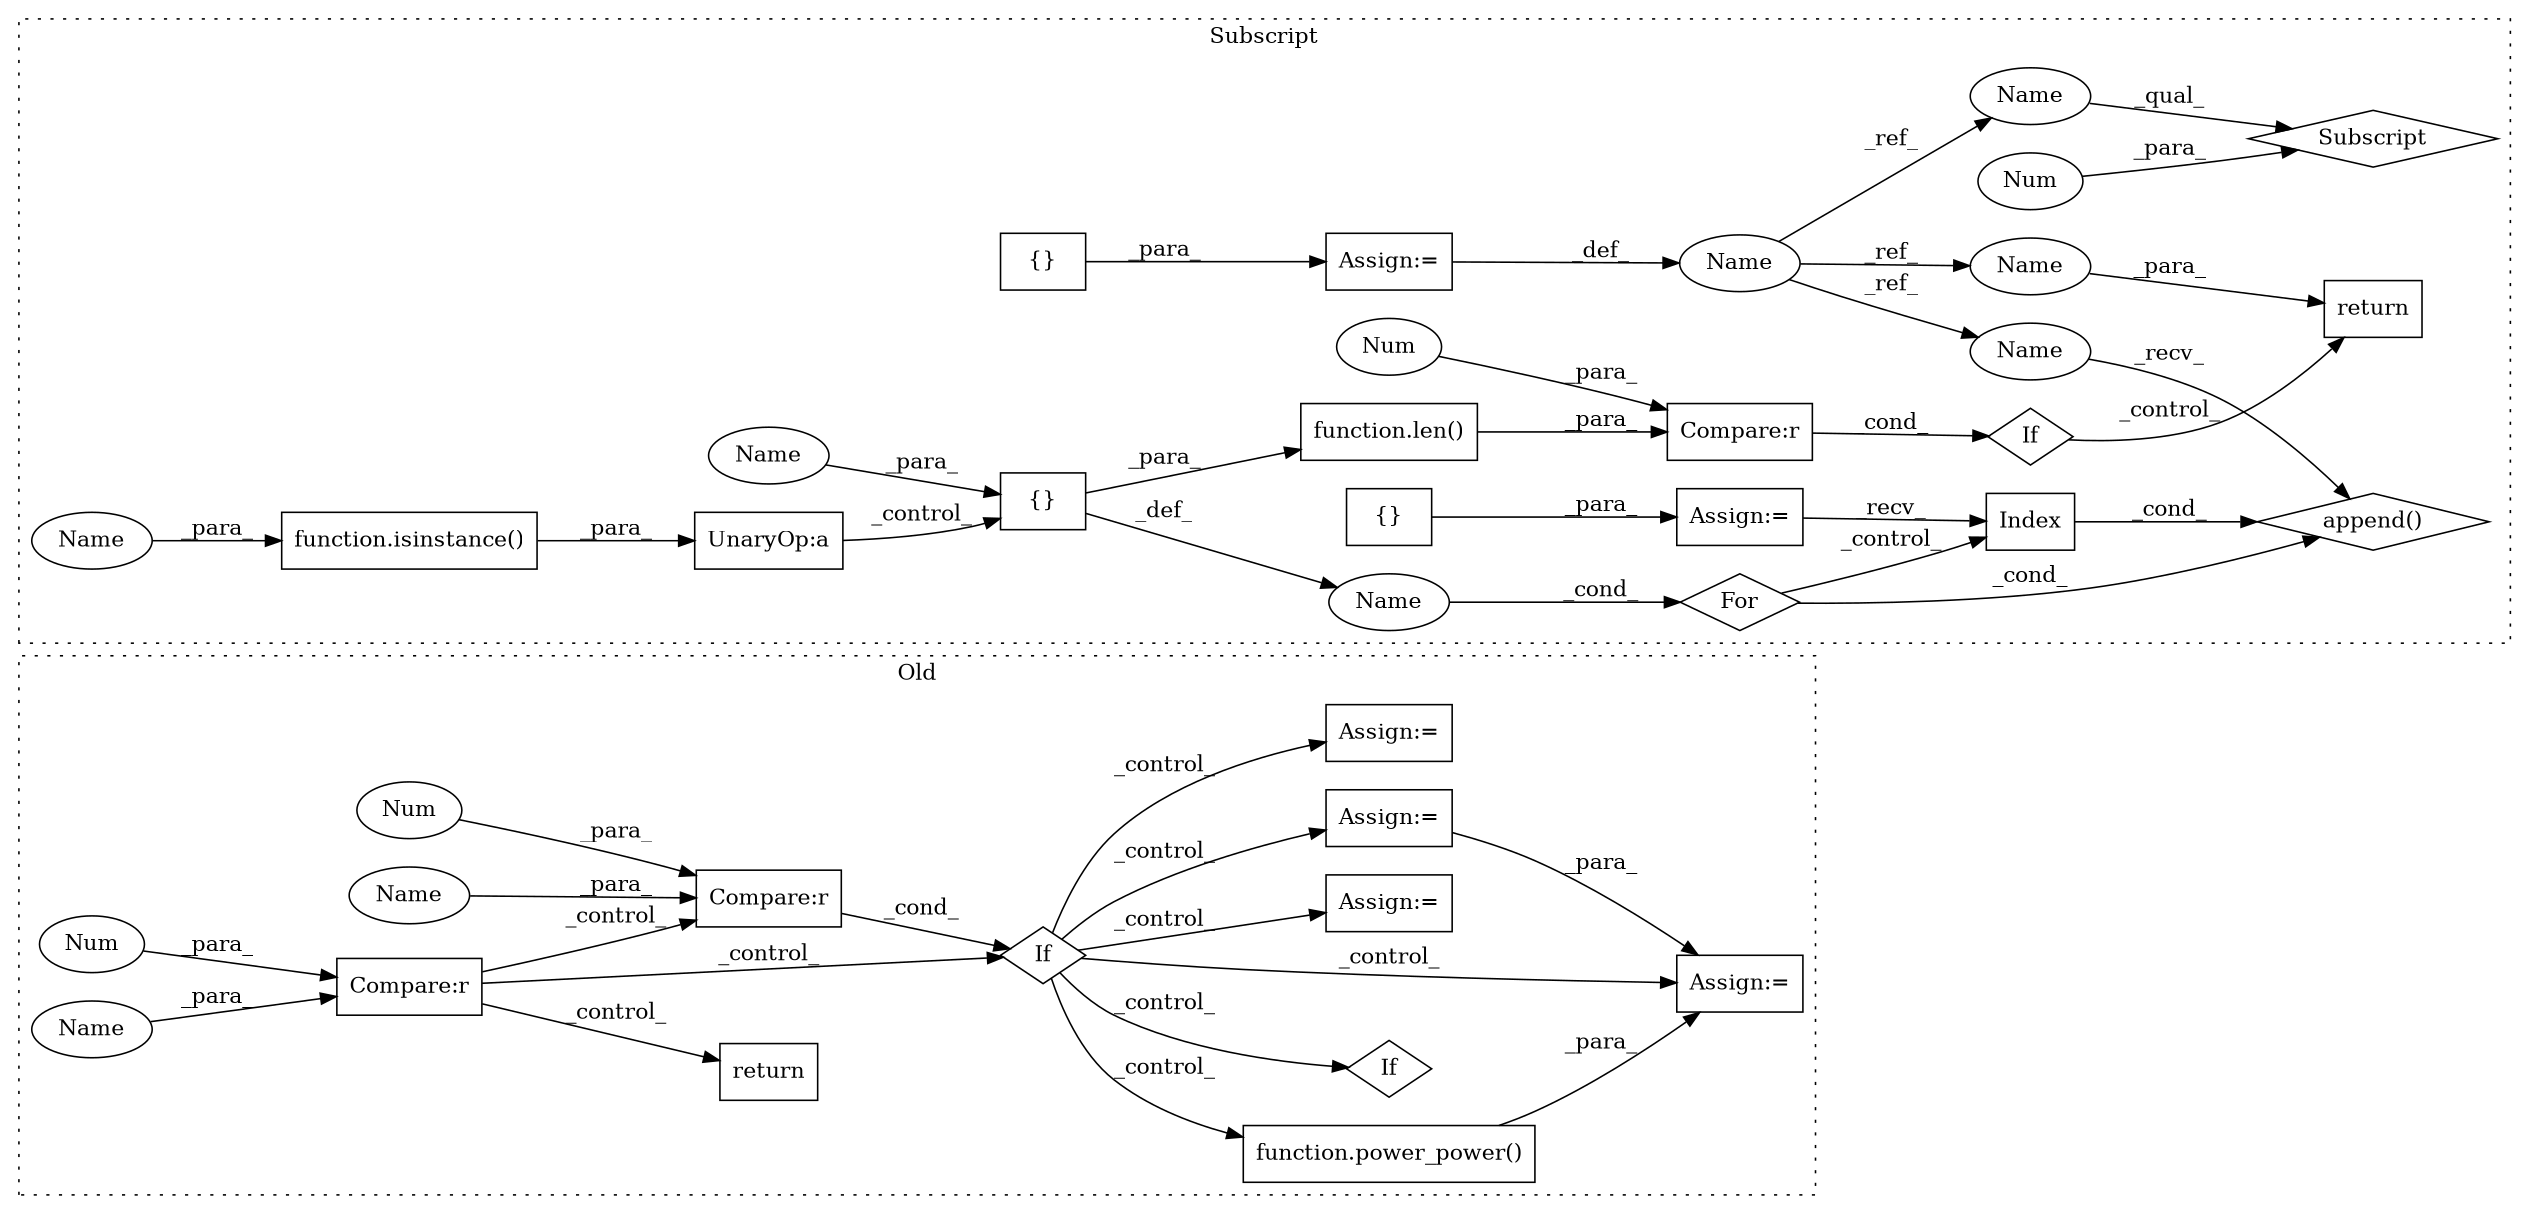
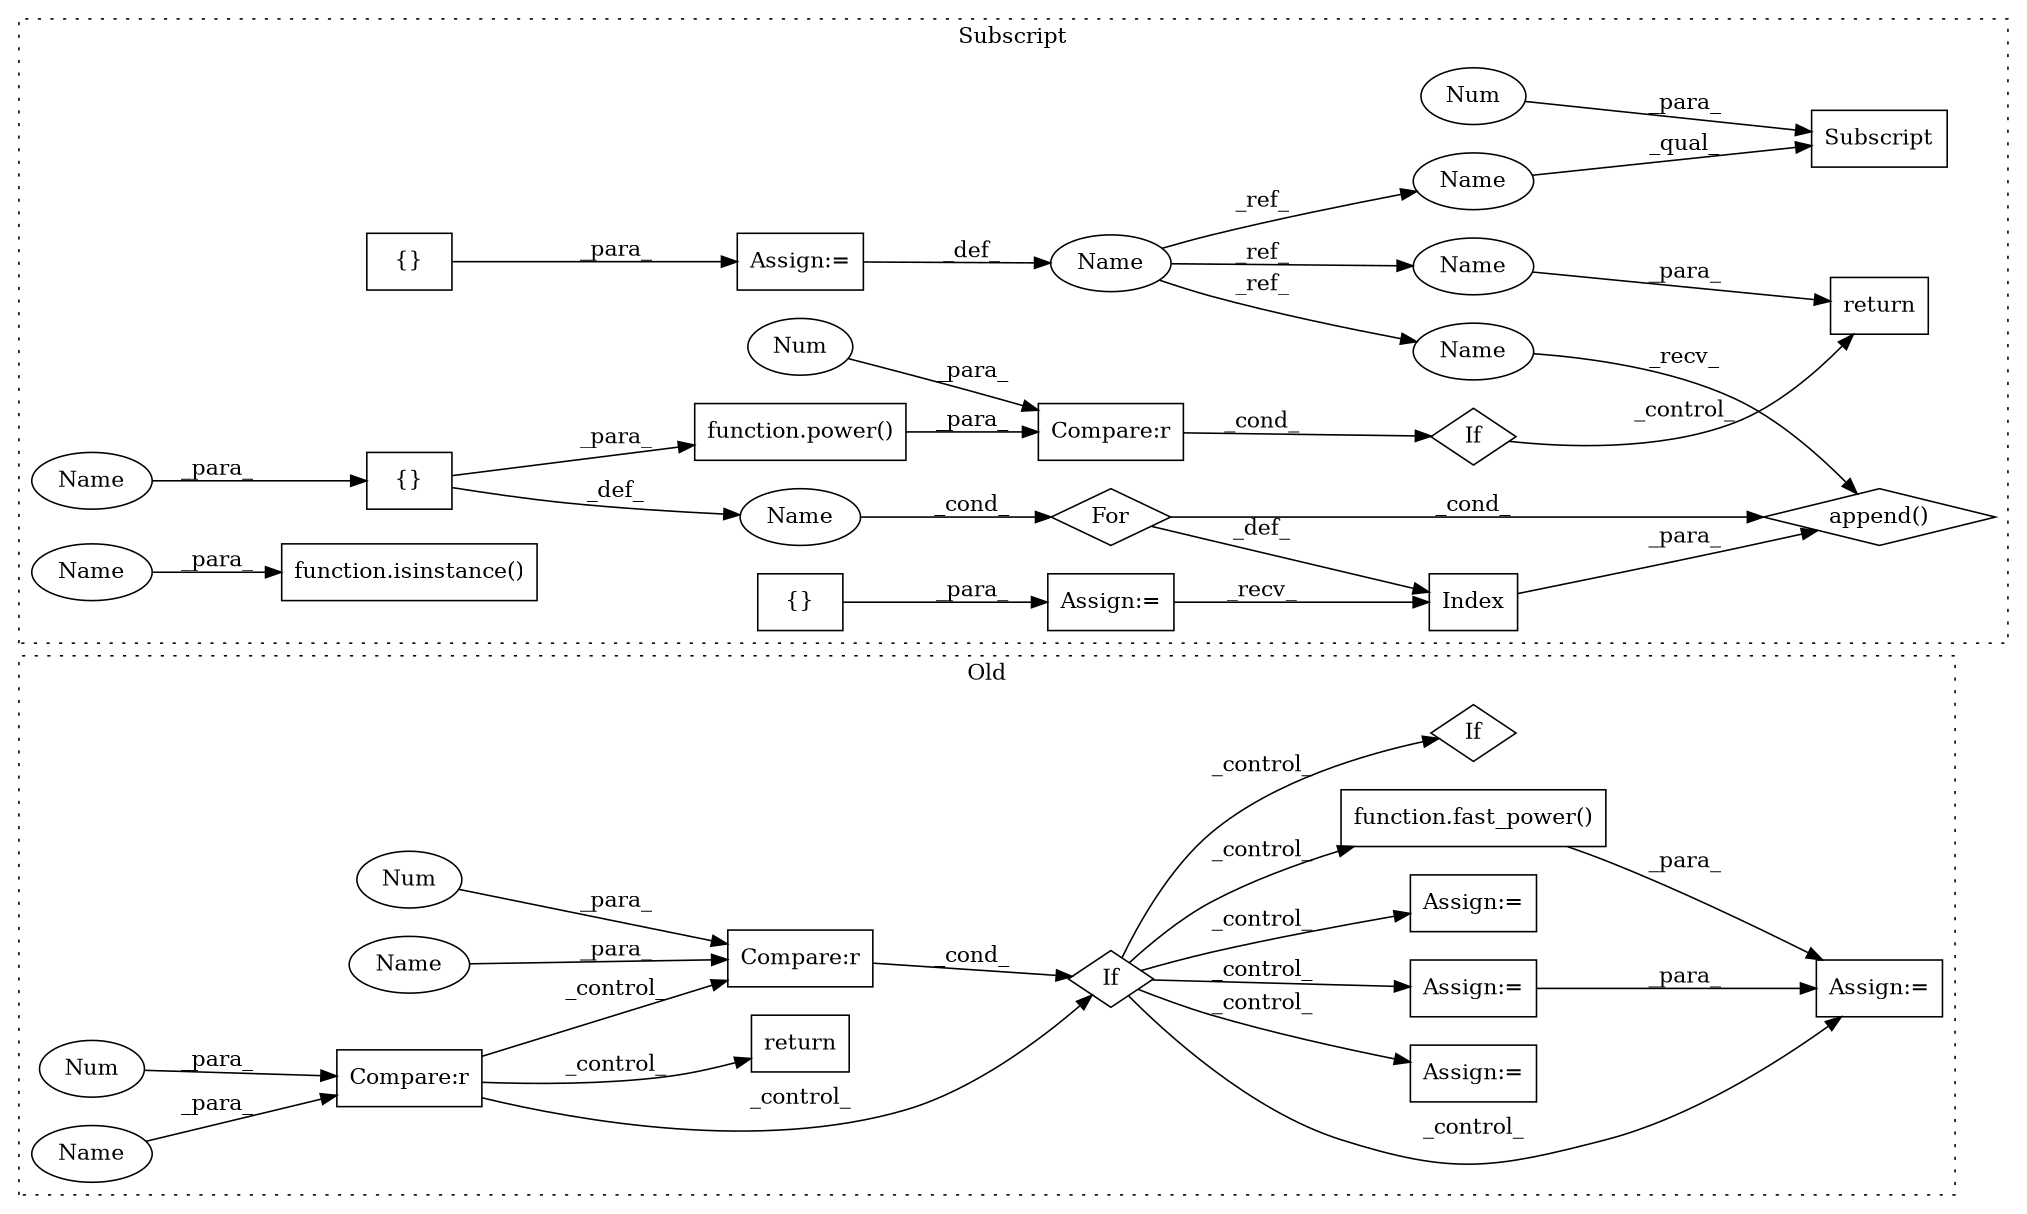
(2373, 139) -> (1879, 139)
(1389, 432) -> (800, 432)
(2170, 510) -> (1685, 537)
(1891, 540) -> (1262, 529)
(769, 541) -> none
(1389, 1154) -> (1473, 818)
